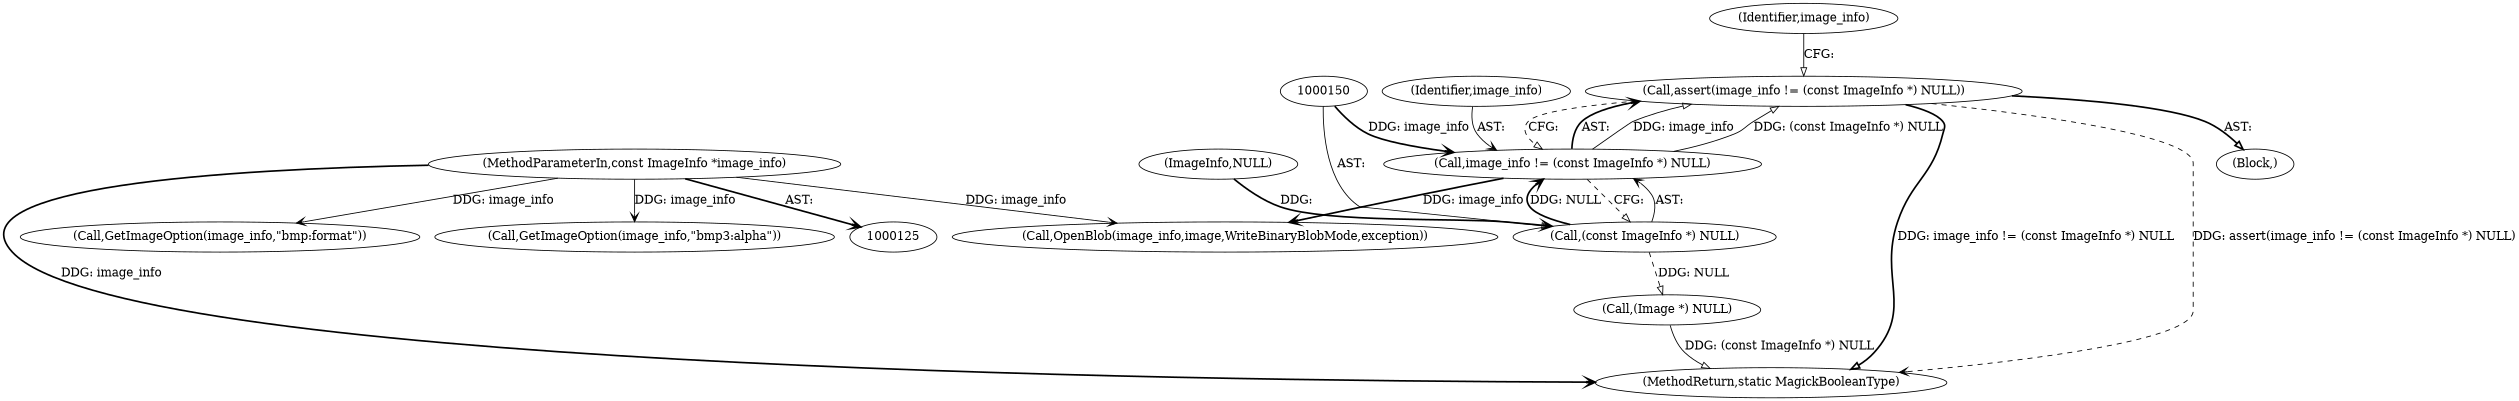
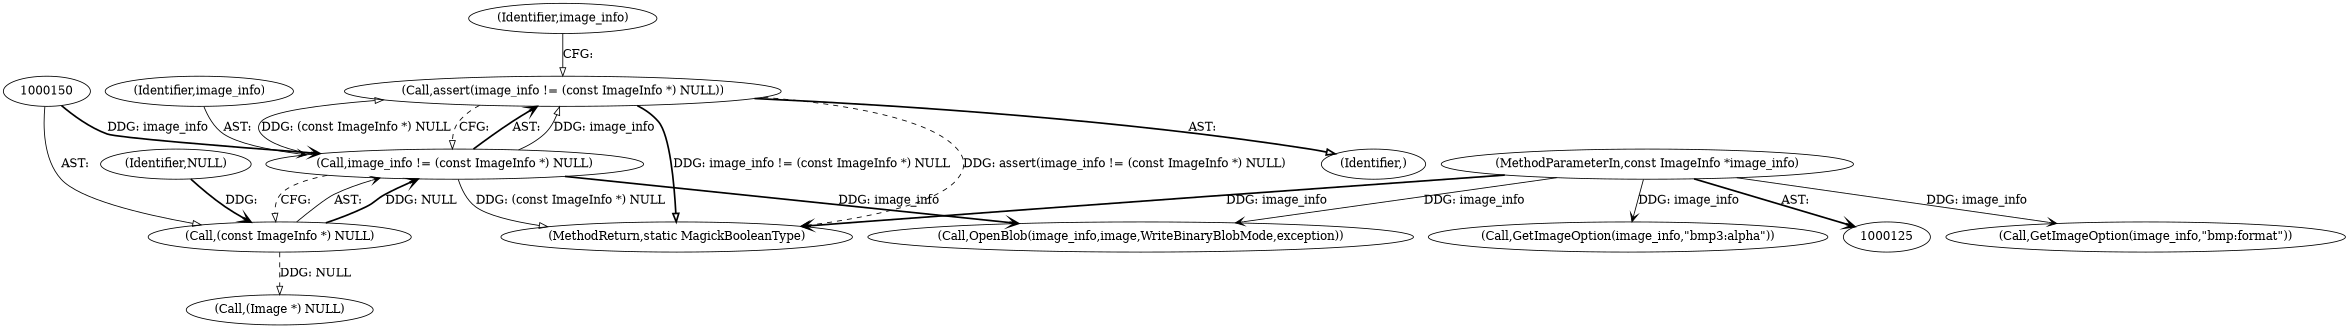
(1218, 164) -> (176, 164)
(2255, 164) -> (1373, 164)
(1681, 349) -> (491, 214)
